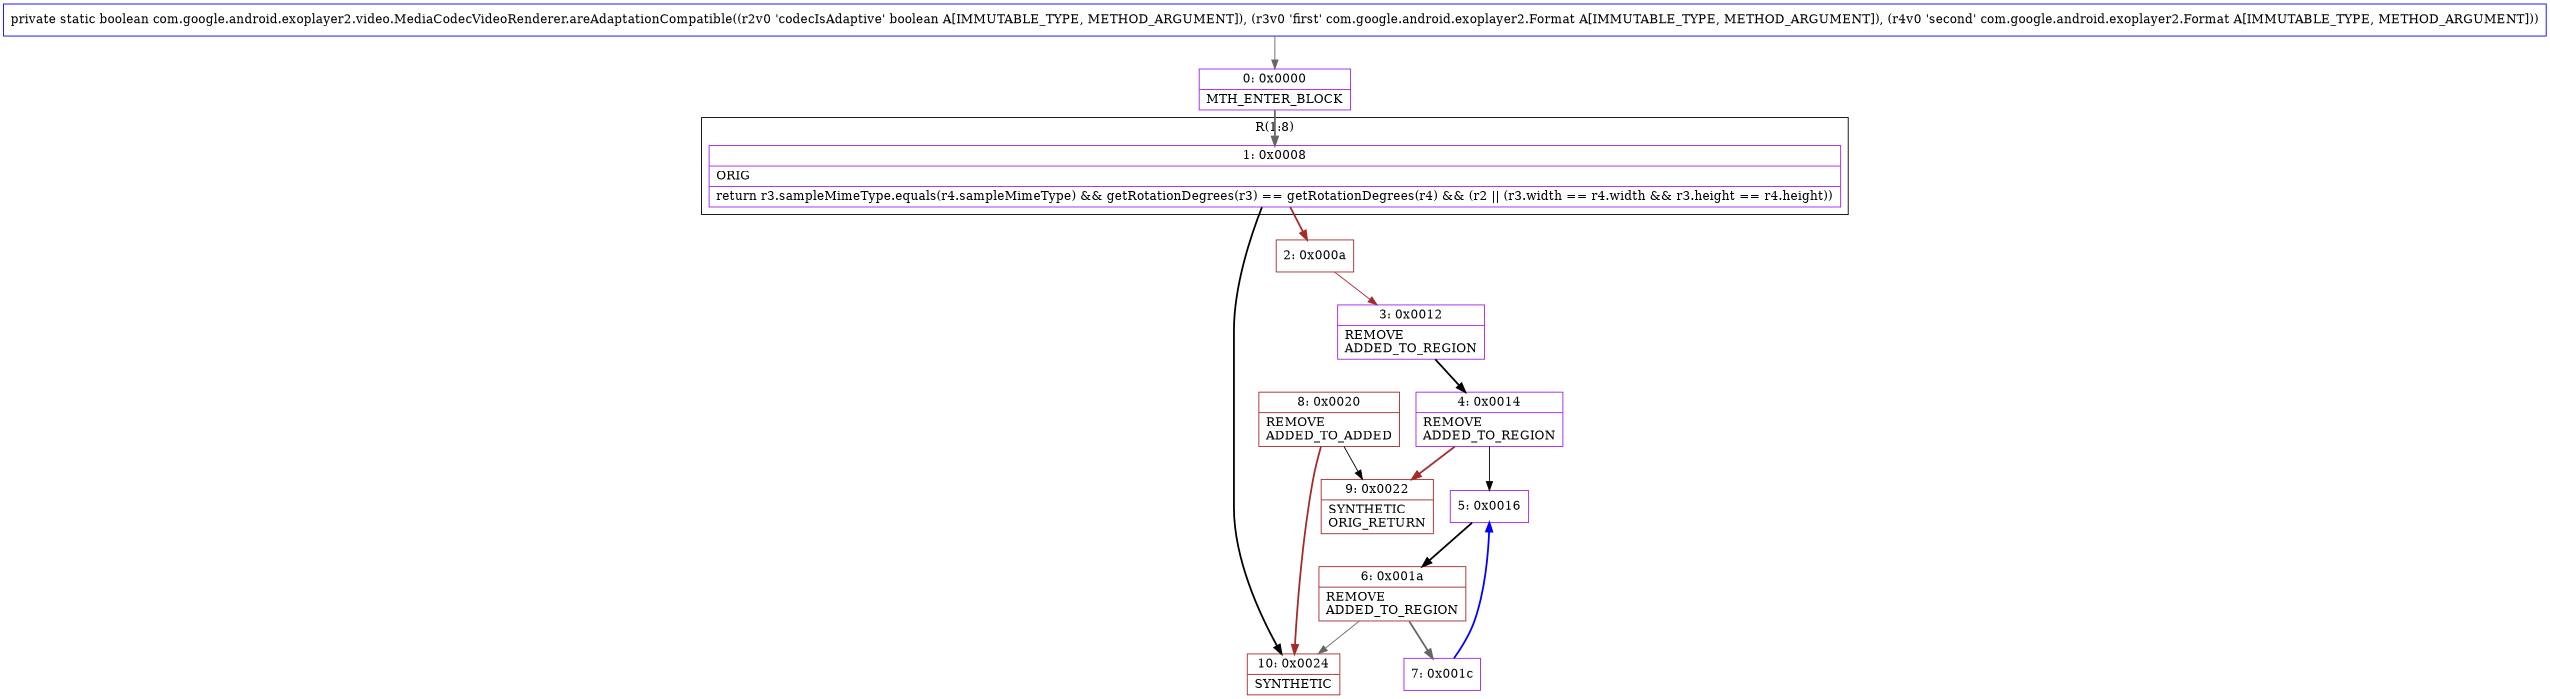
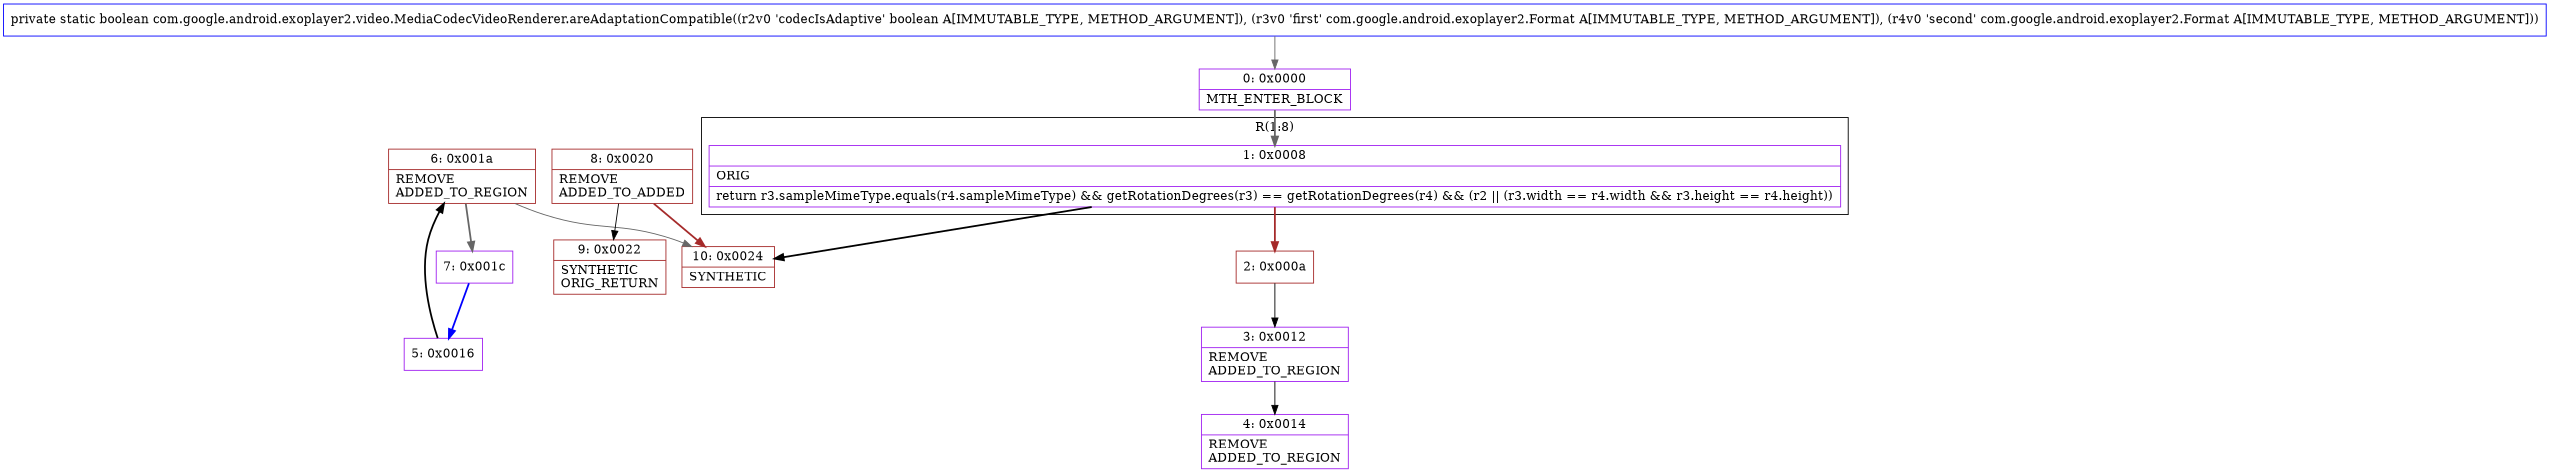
(1352, 286) -> (1275, 301)
(1447, 372) -> (1275, 393)
(1437, 460) -> none
(1489, 464) -> none
